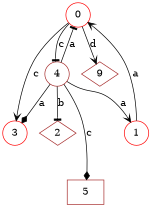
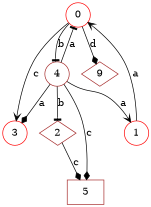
(88, 42) -> (88, 42)
(61, 44) -> (61, 44)
none -> (69, 157)
